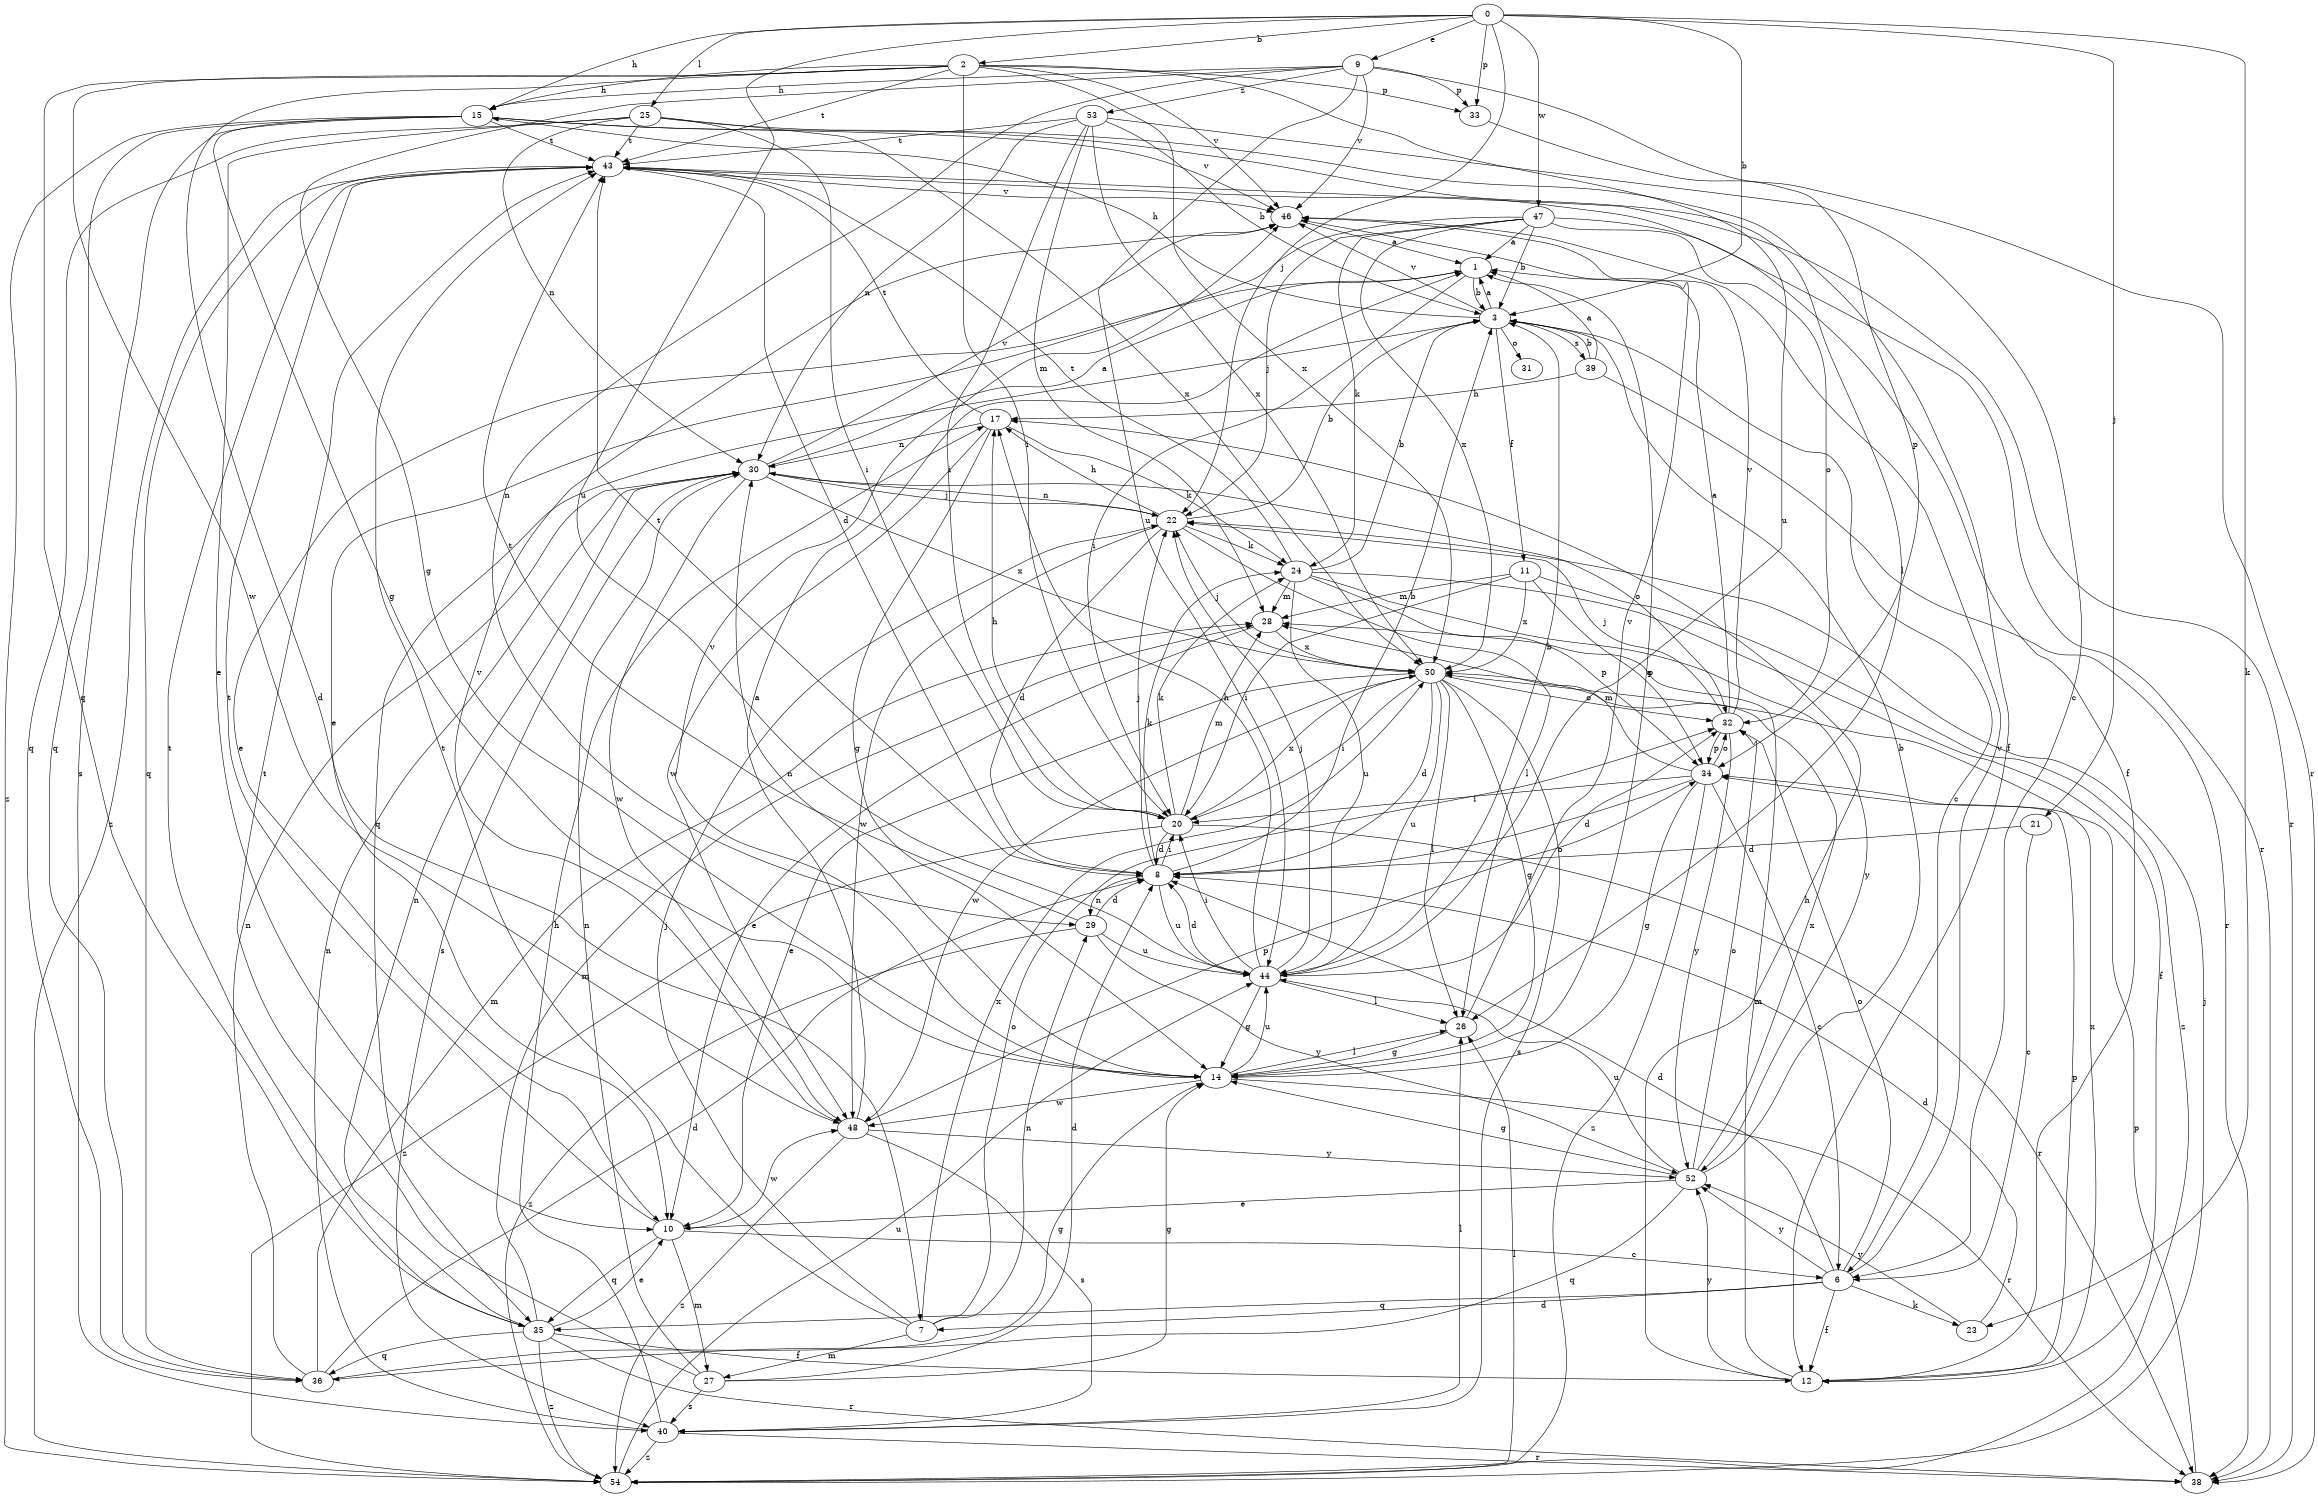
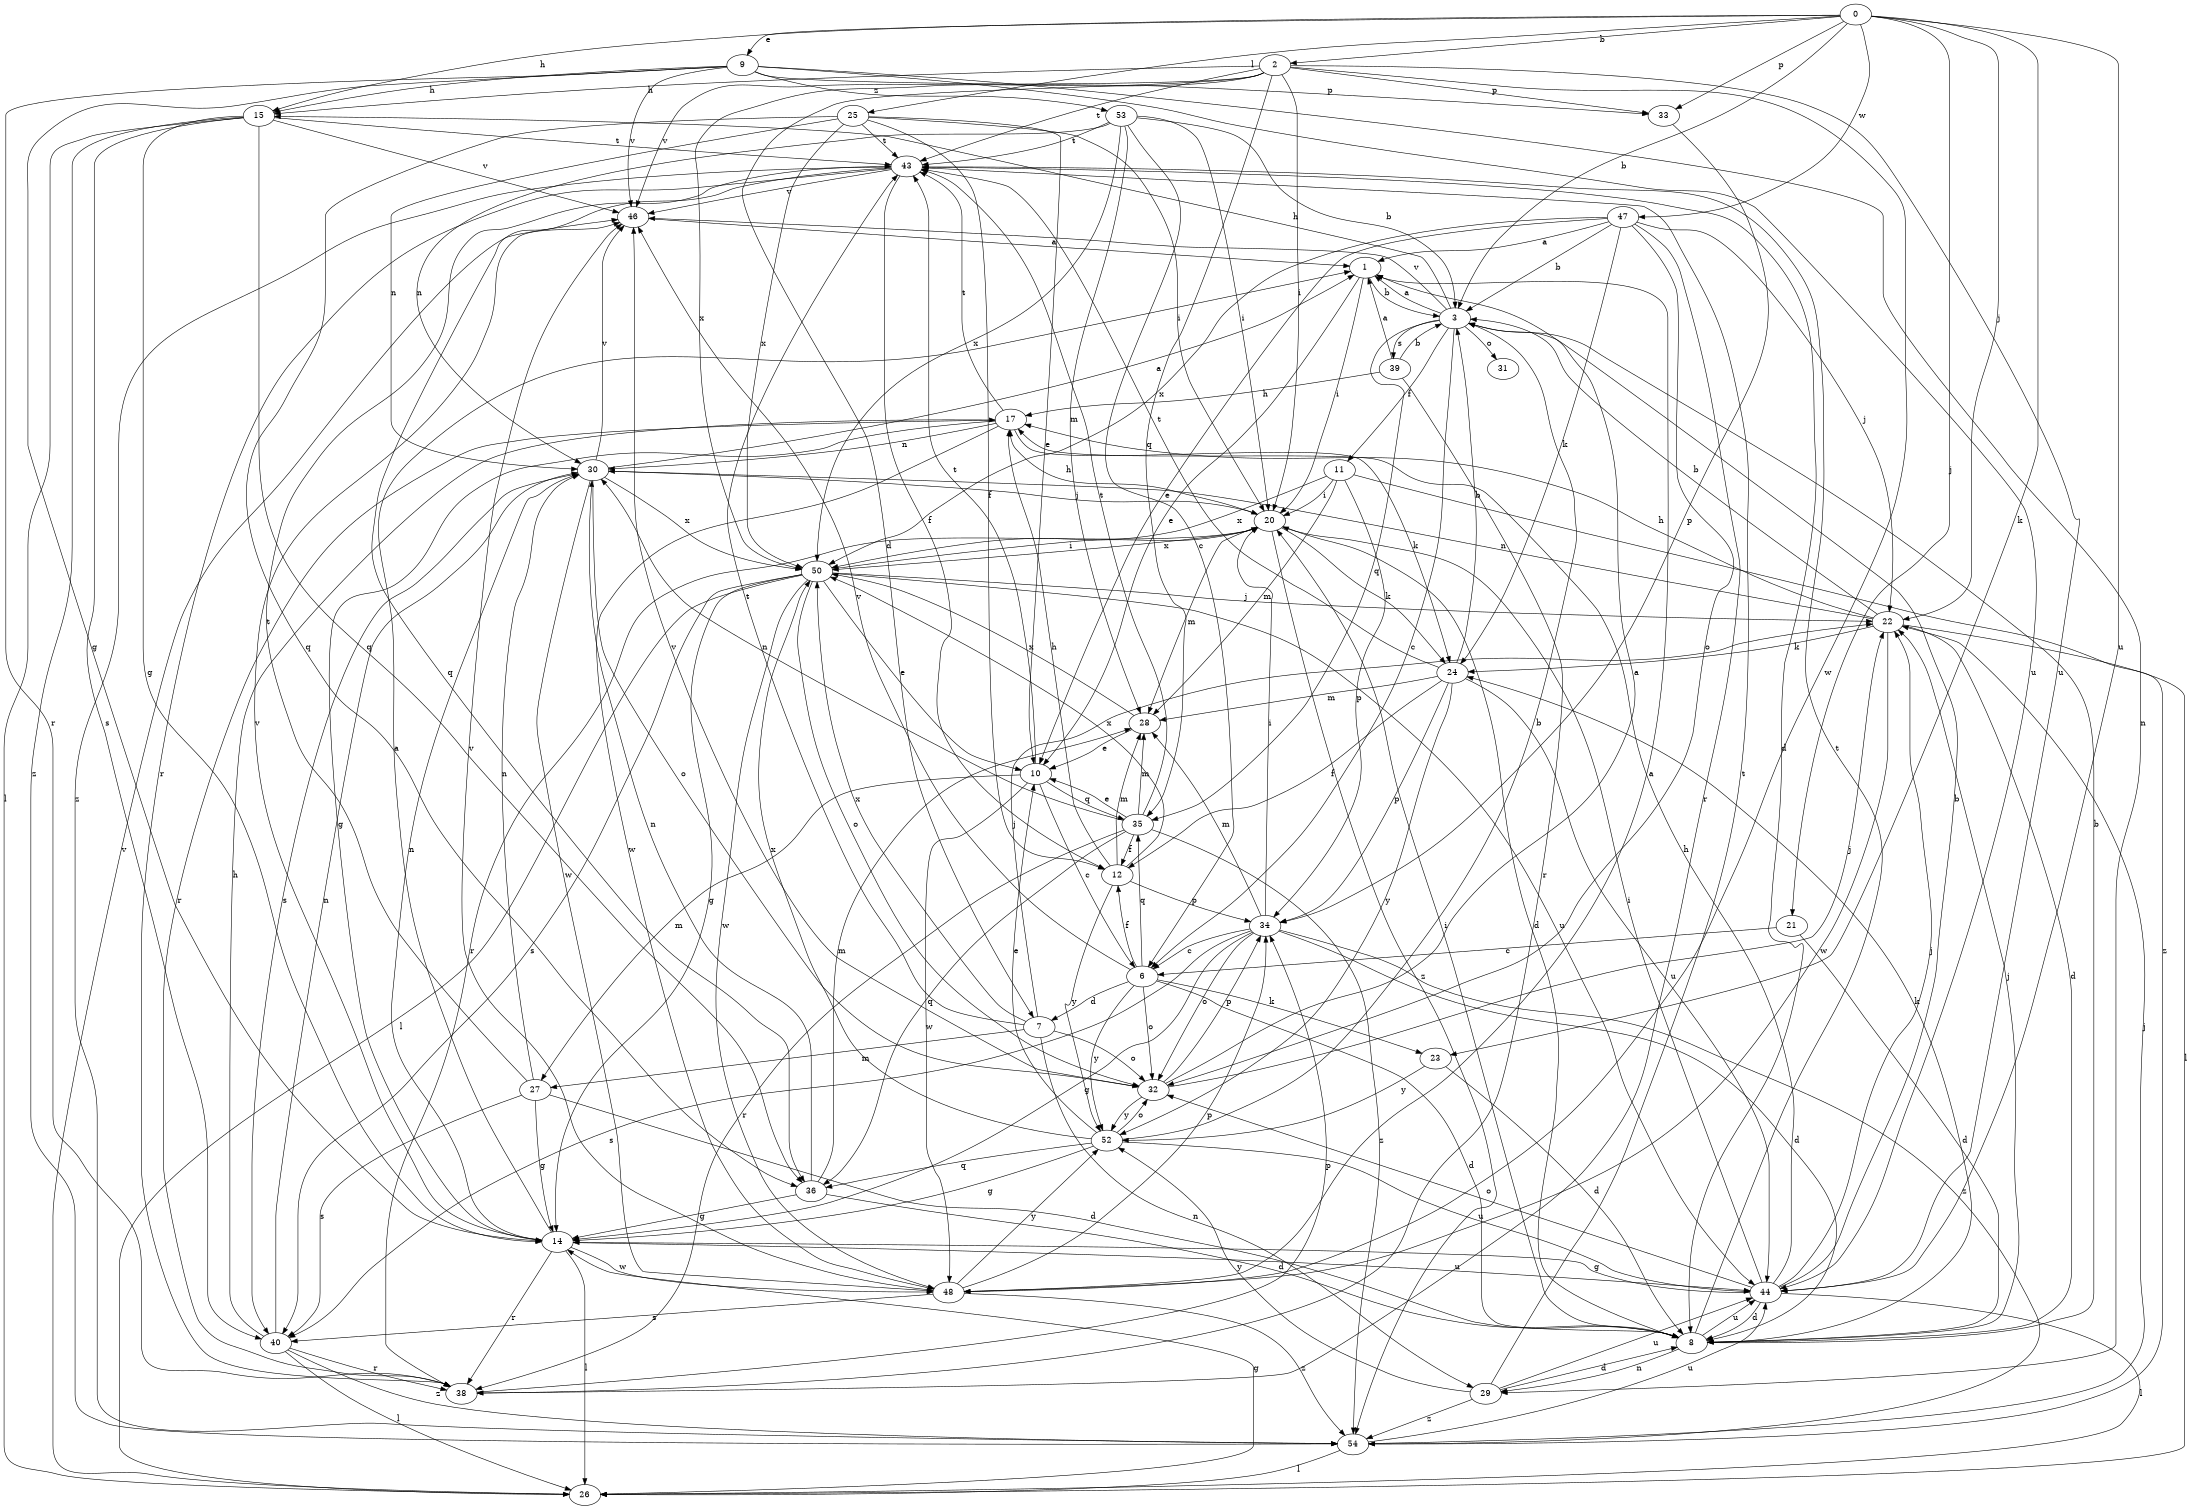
(960, 501) -> (931, 486)
none -> (235, 708)
(1362, 828) -> none
none -> (783, 1091)
